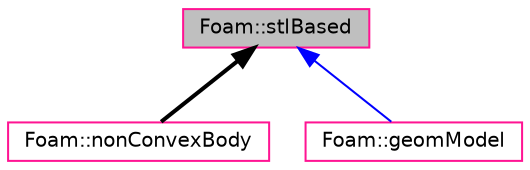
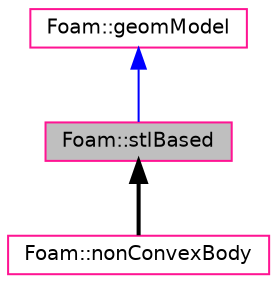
(353, 91) -> (139, 96)
